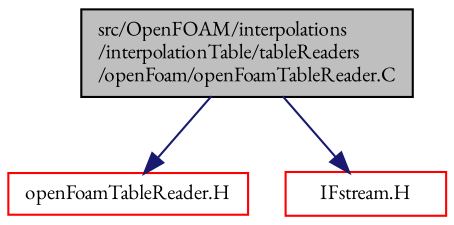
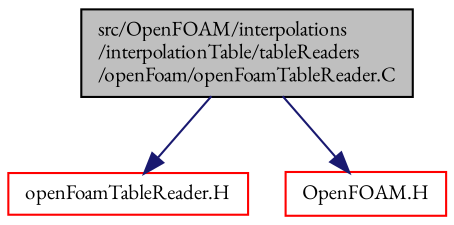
(366, 194) -> (366, 194)
